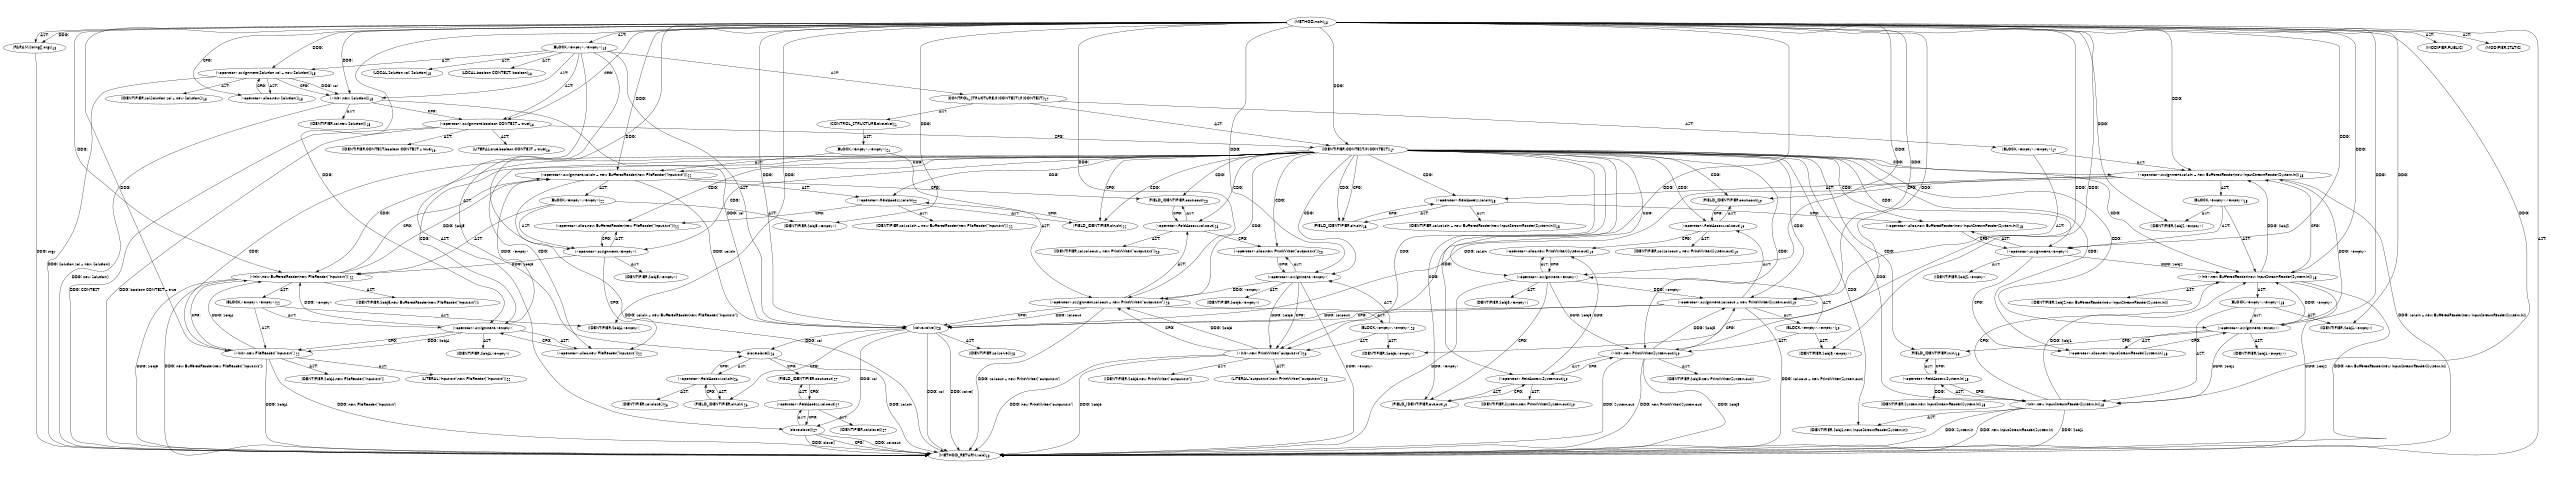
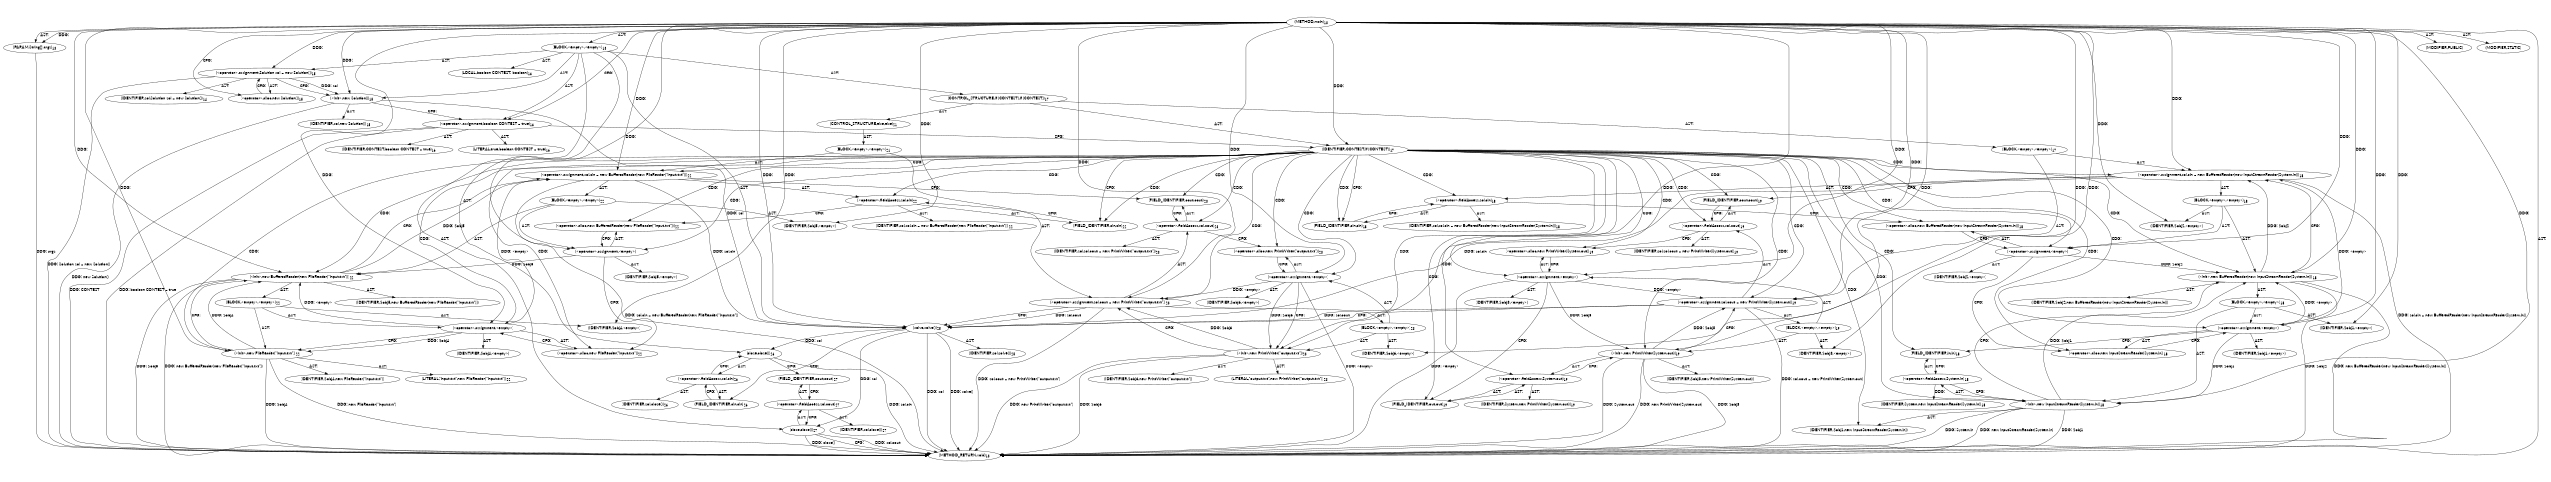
(402, 73) -> none
(205, 98) -> (205, 98)
(1591, 320) -> (1645, 160)
(1519, 392) -> (1519, 392)
